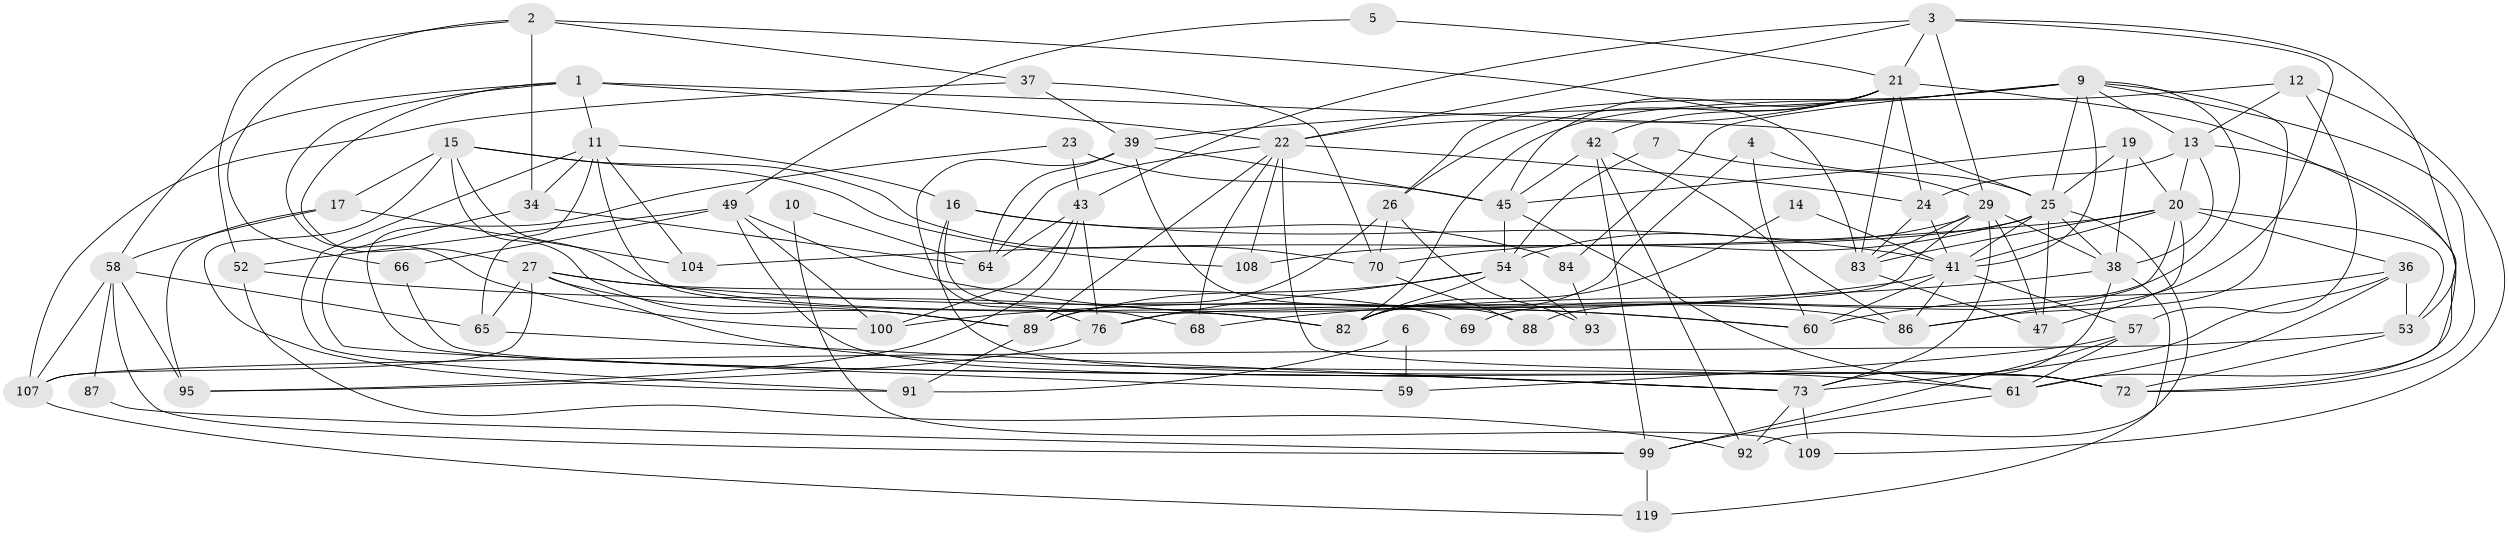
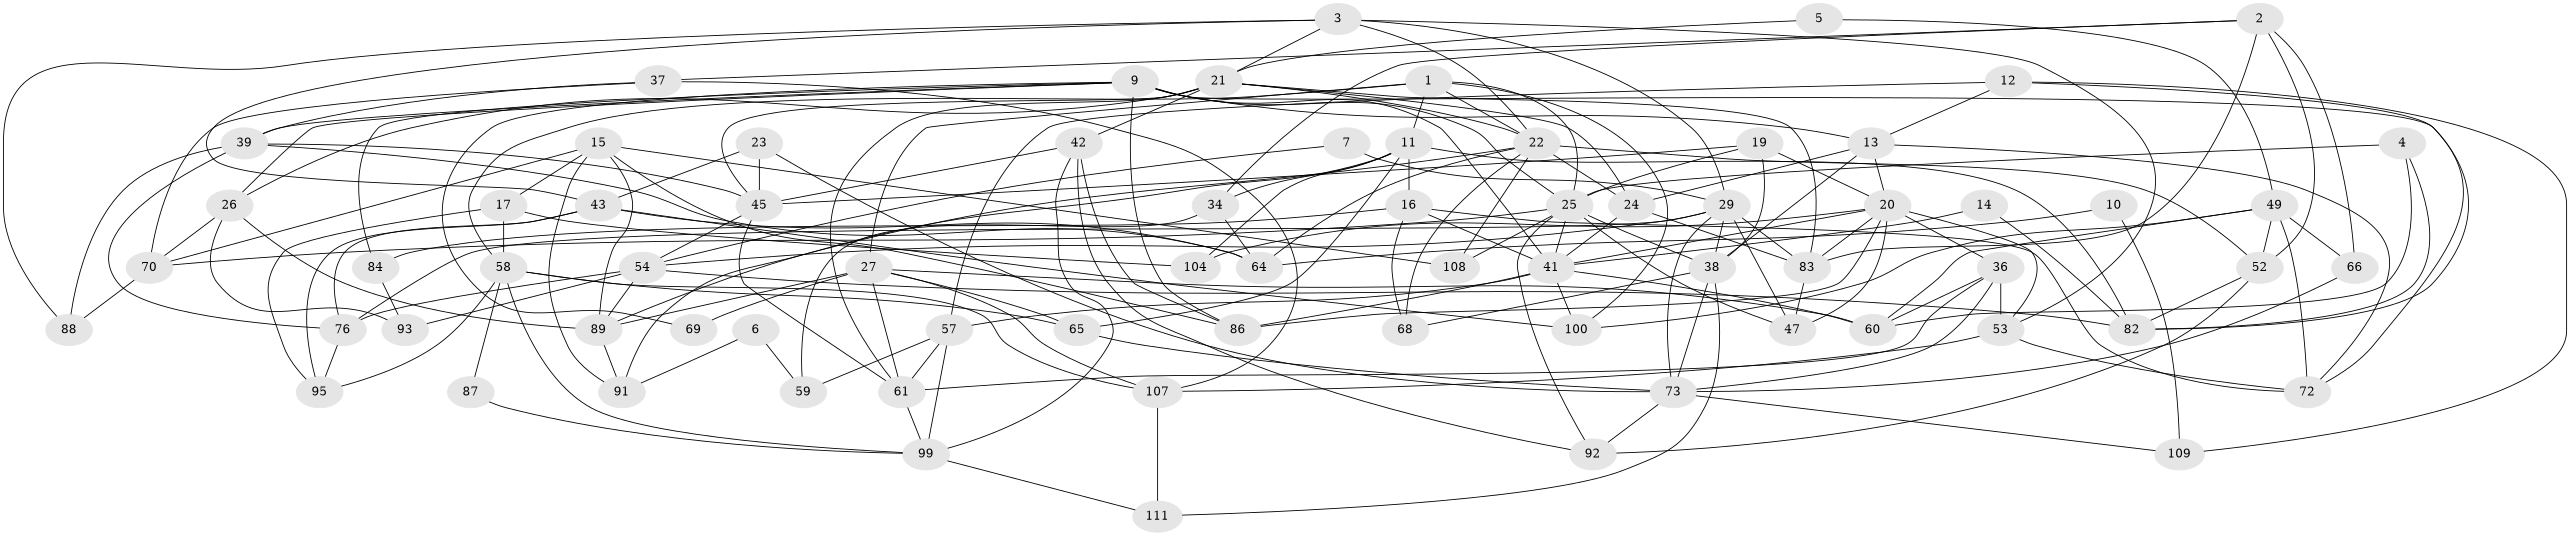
(1513, 365) -> (1985, 168)
(1647, 517) -> (1158, 517)
